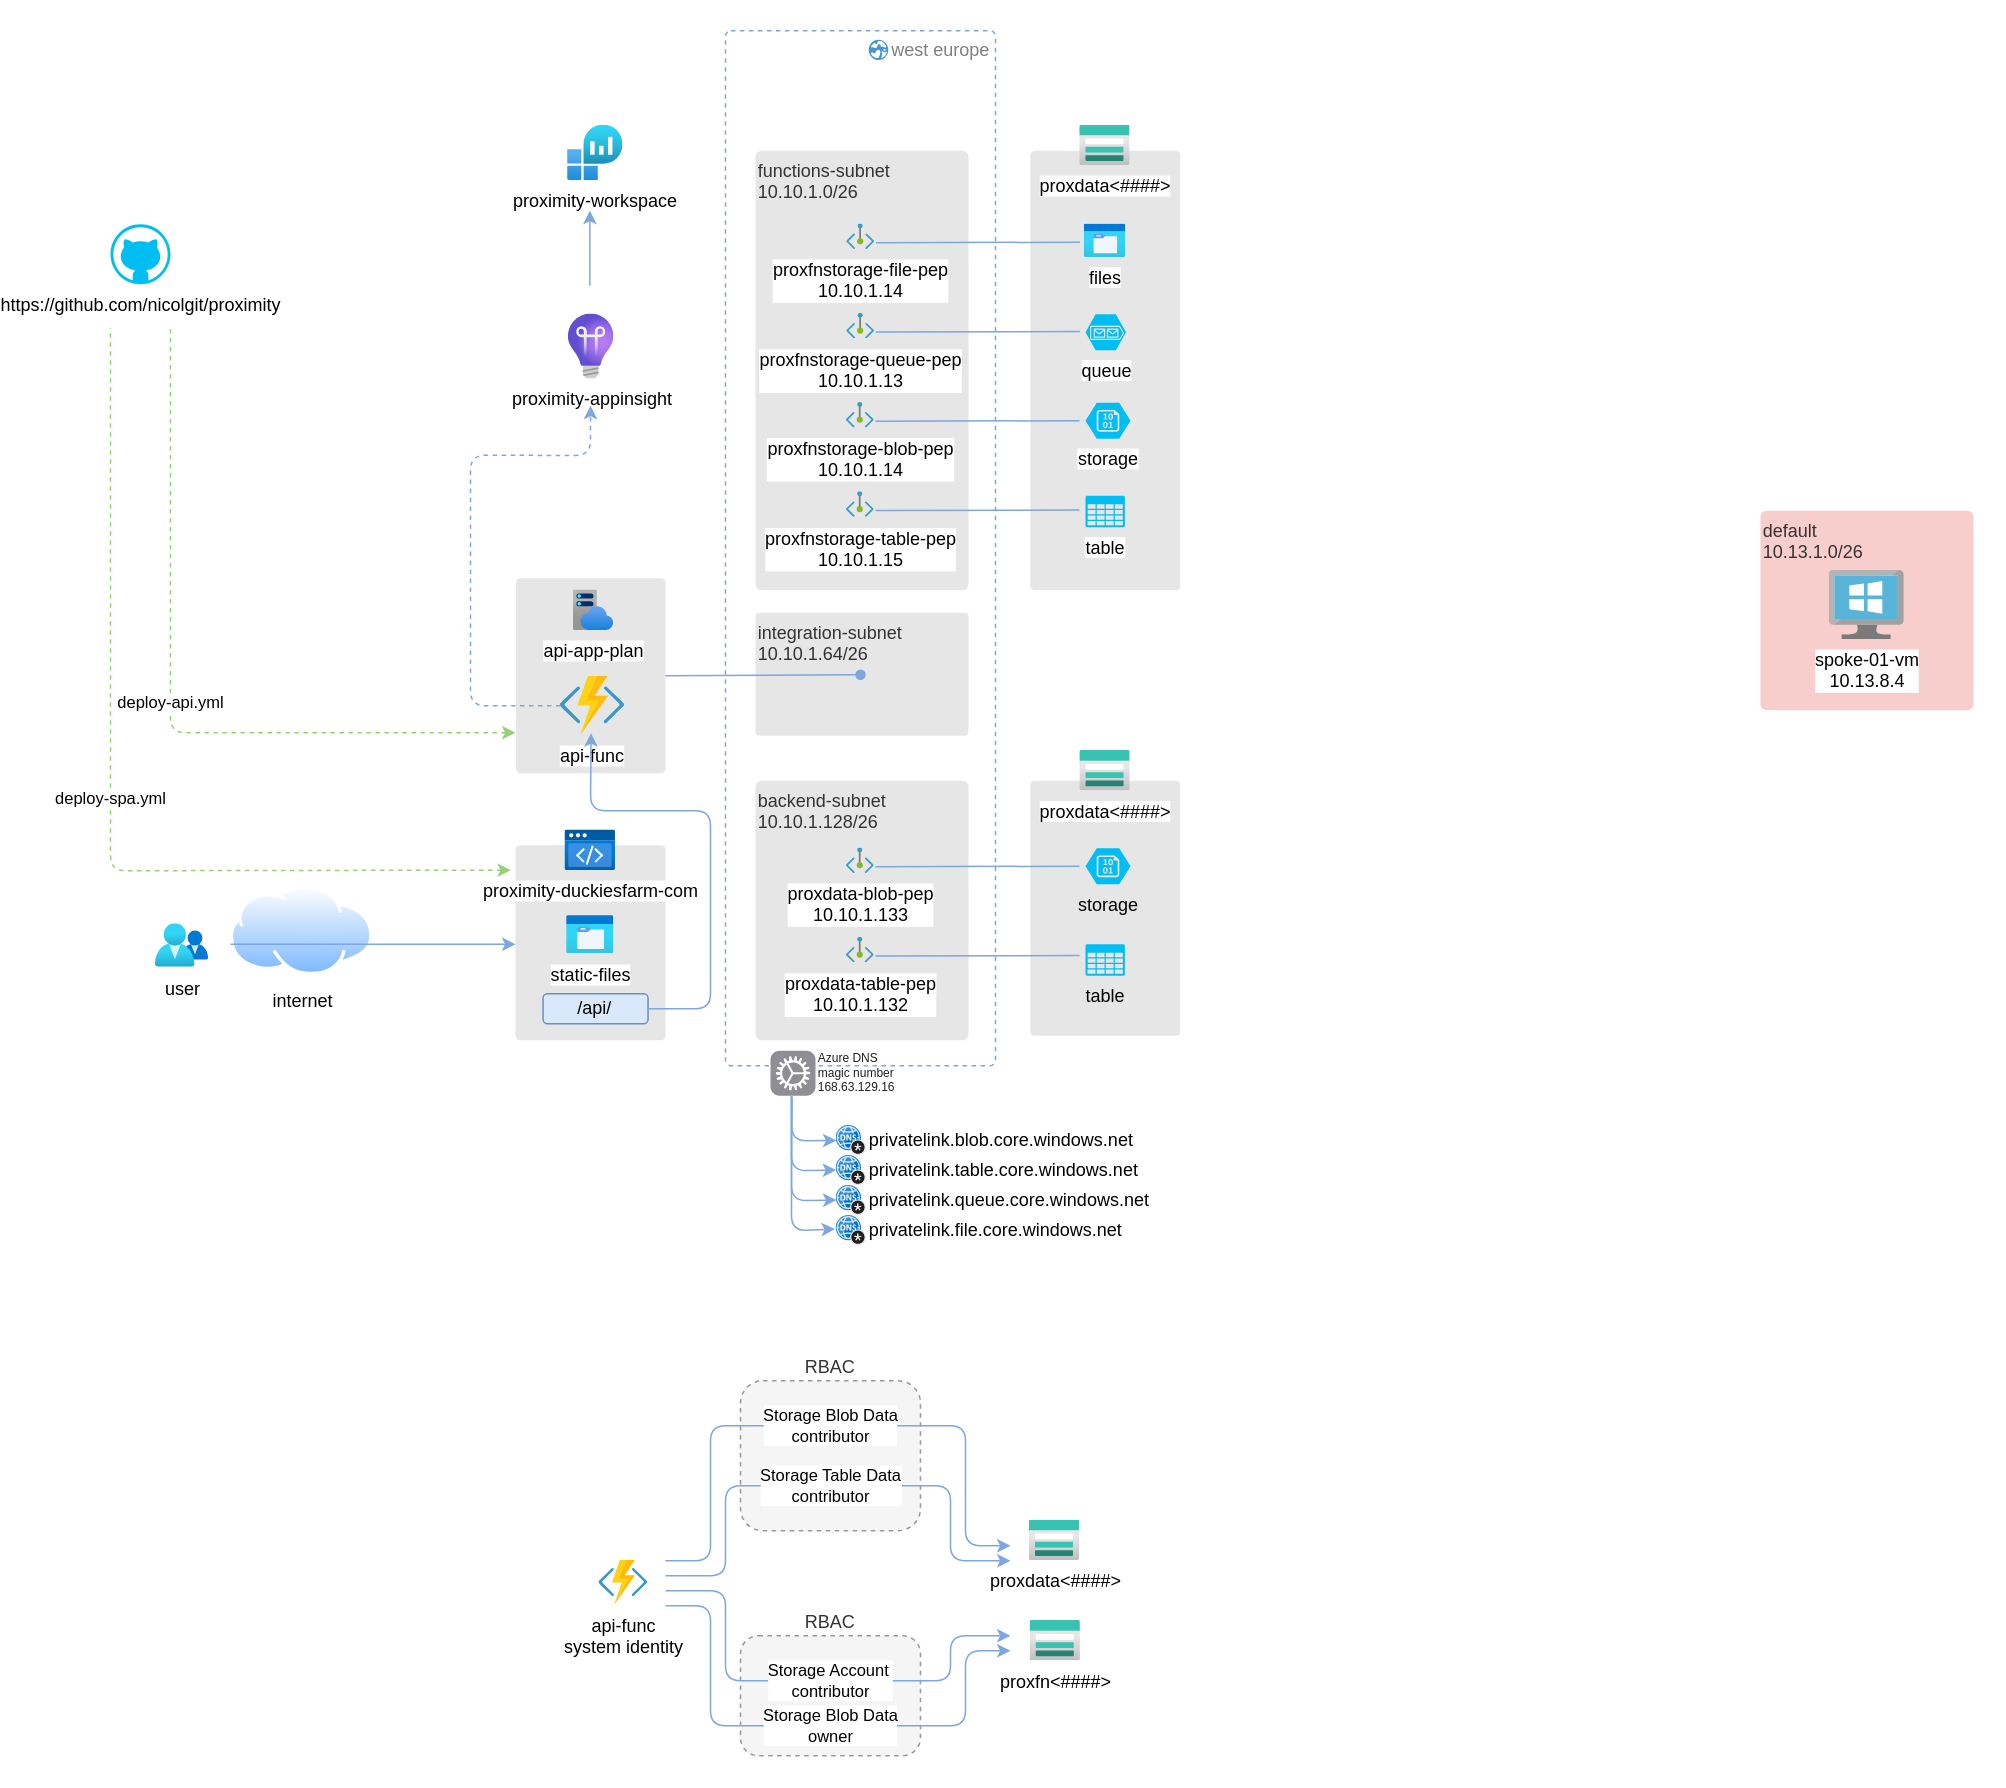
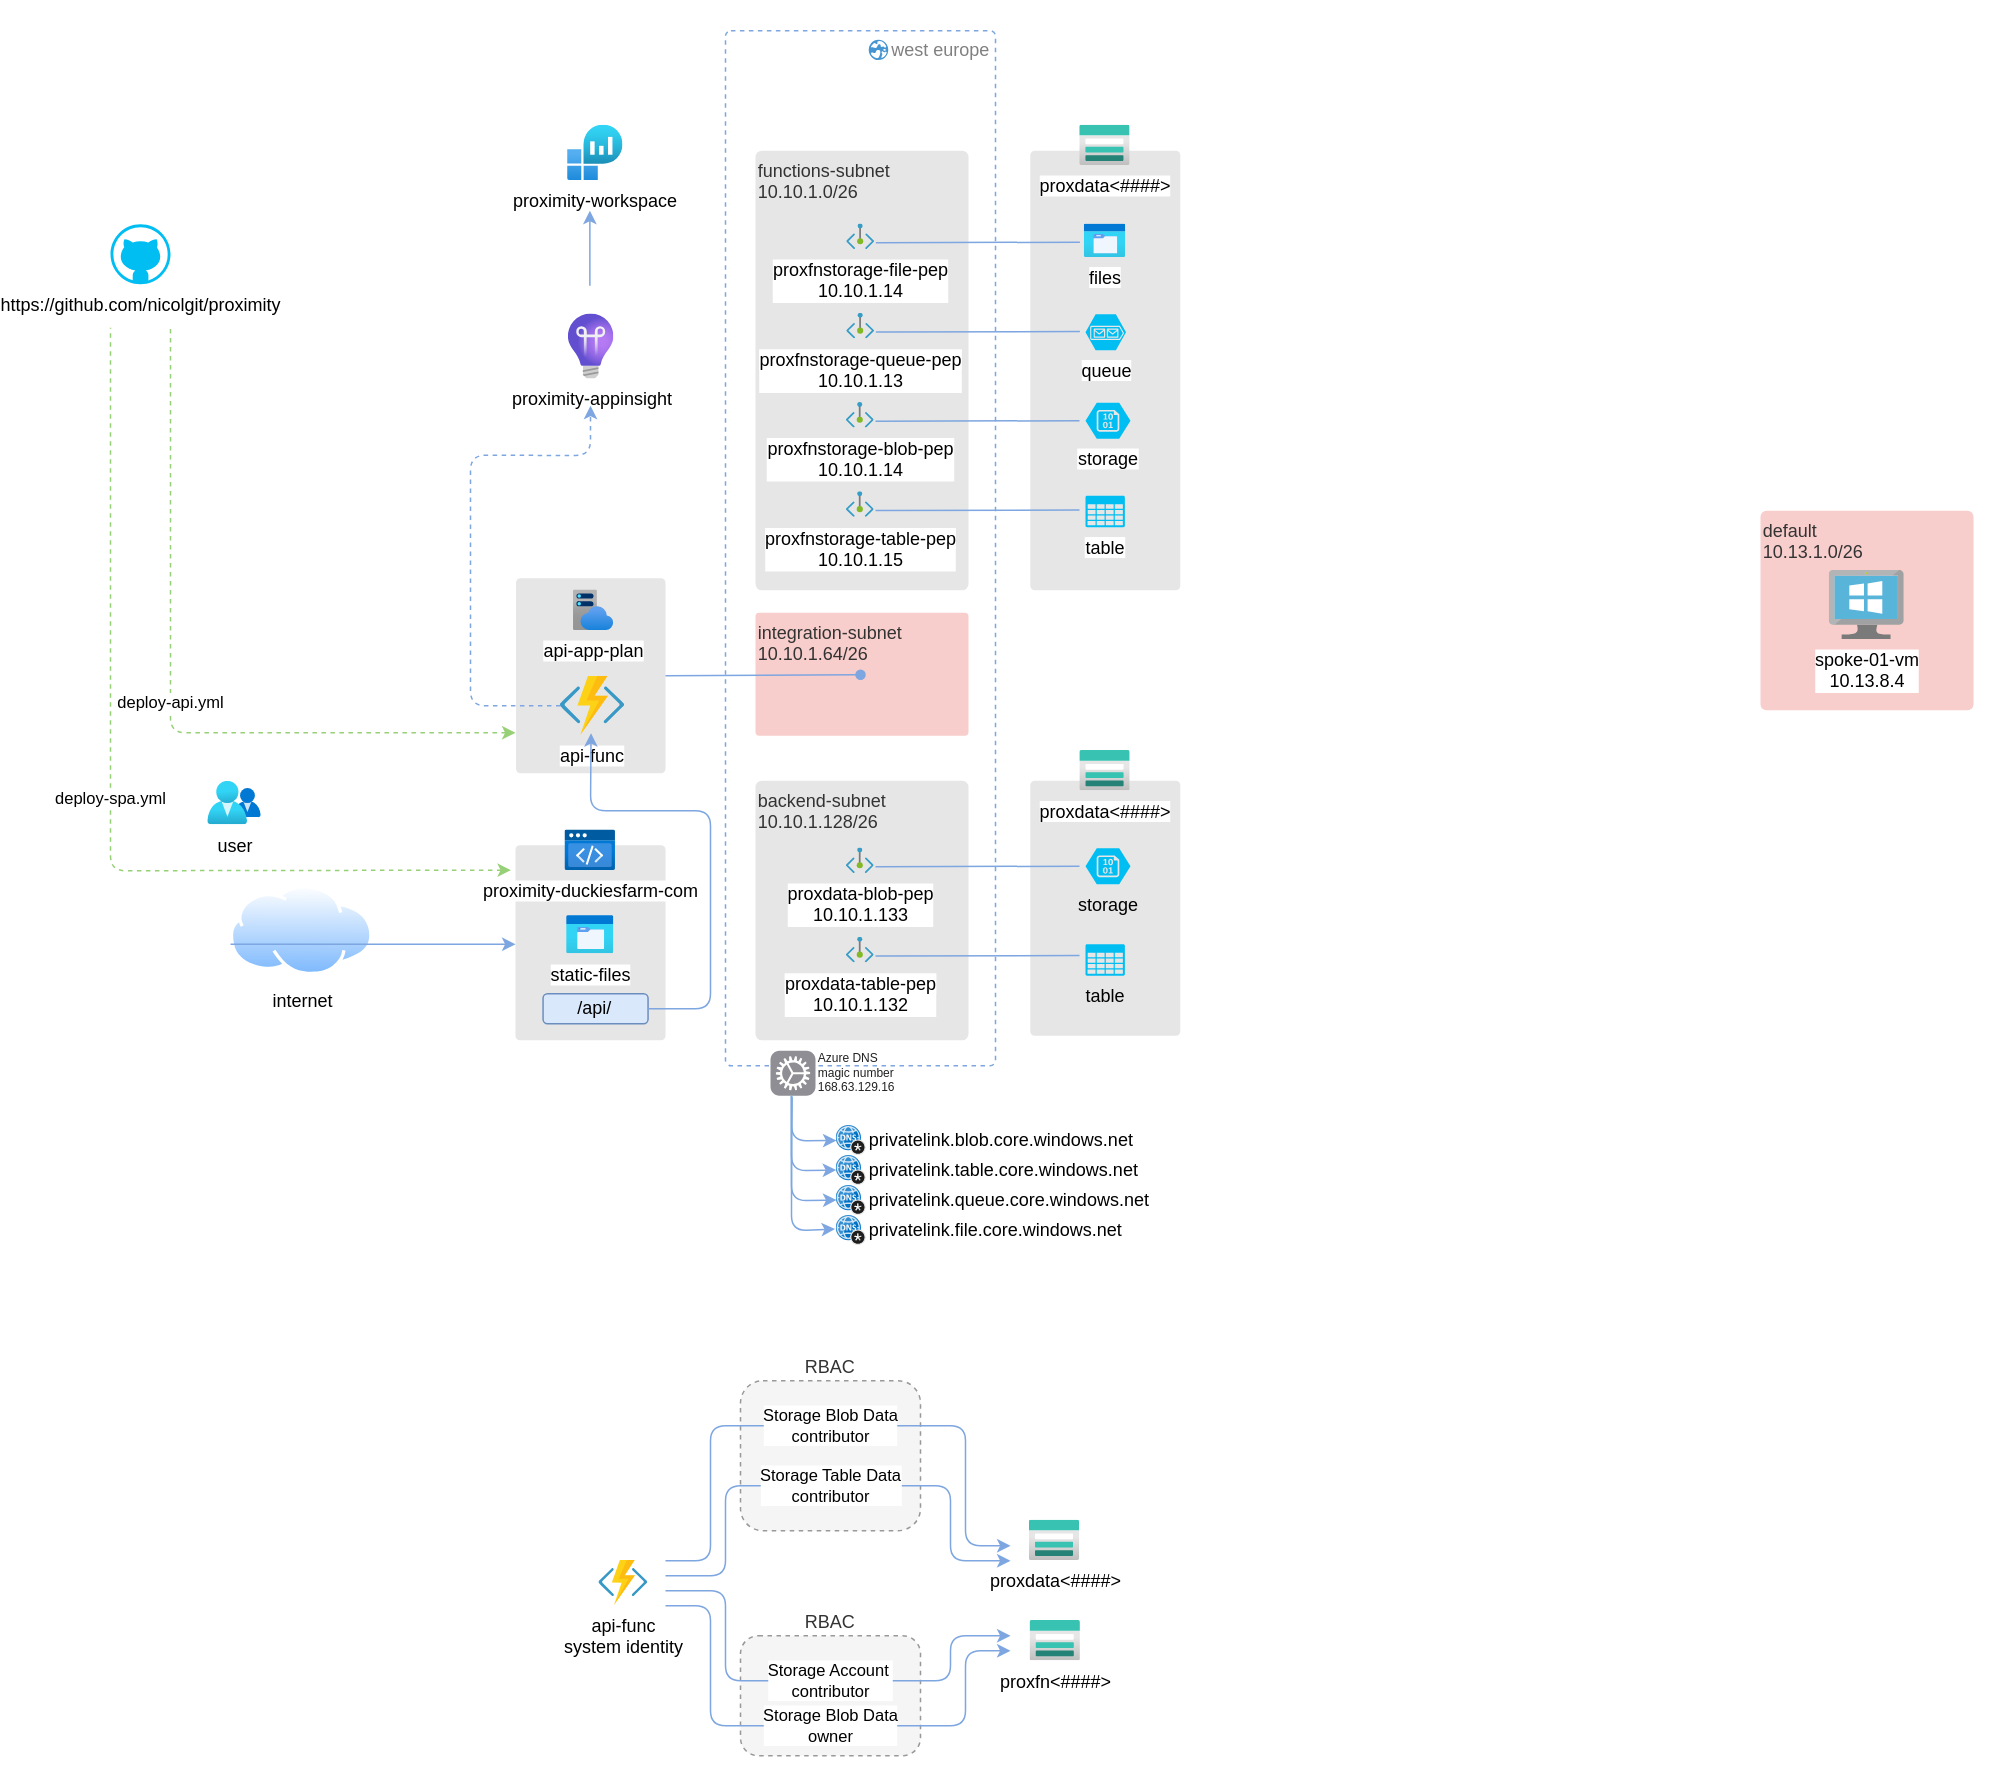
(862, 674) -> (862, 674)
(182, 946) -> (235, 803)
